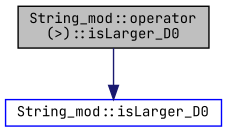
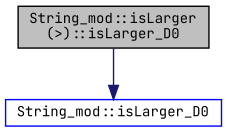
(114, 27) -> (114, 27)
